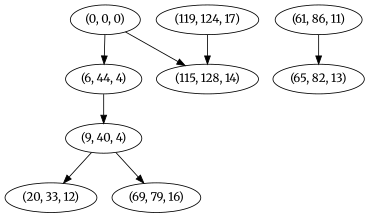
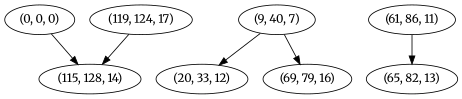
(104, 79) -> none
(104, 138) -> (277, 20)
